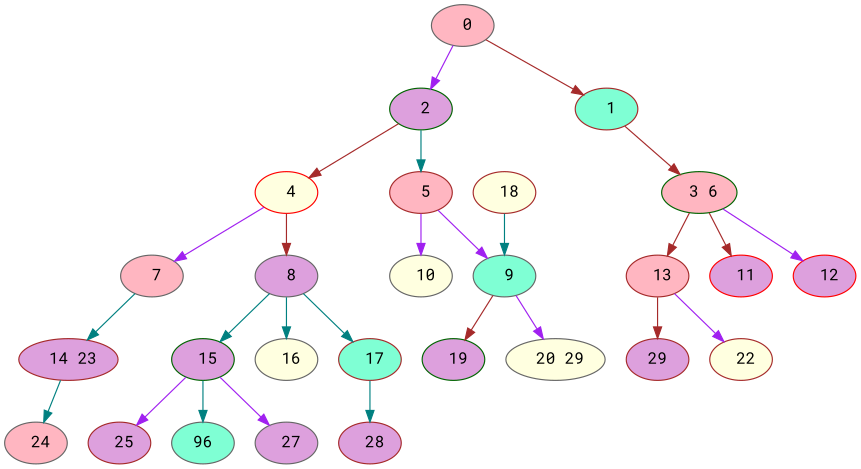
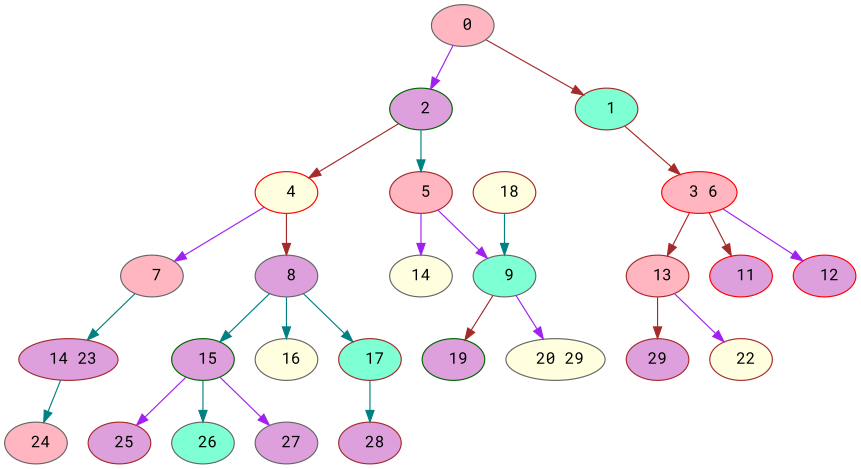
(699, 193) -> (699, 193)
(421, 276) -> (421, 276)
(203, 443) -> (203, 443)
